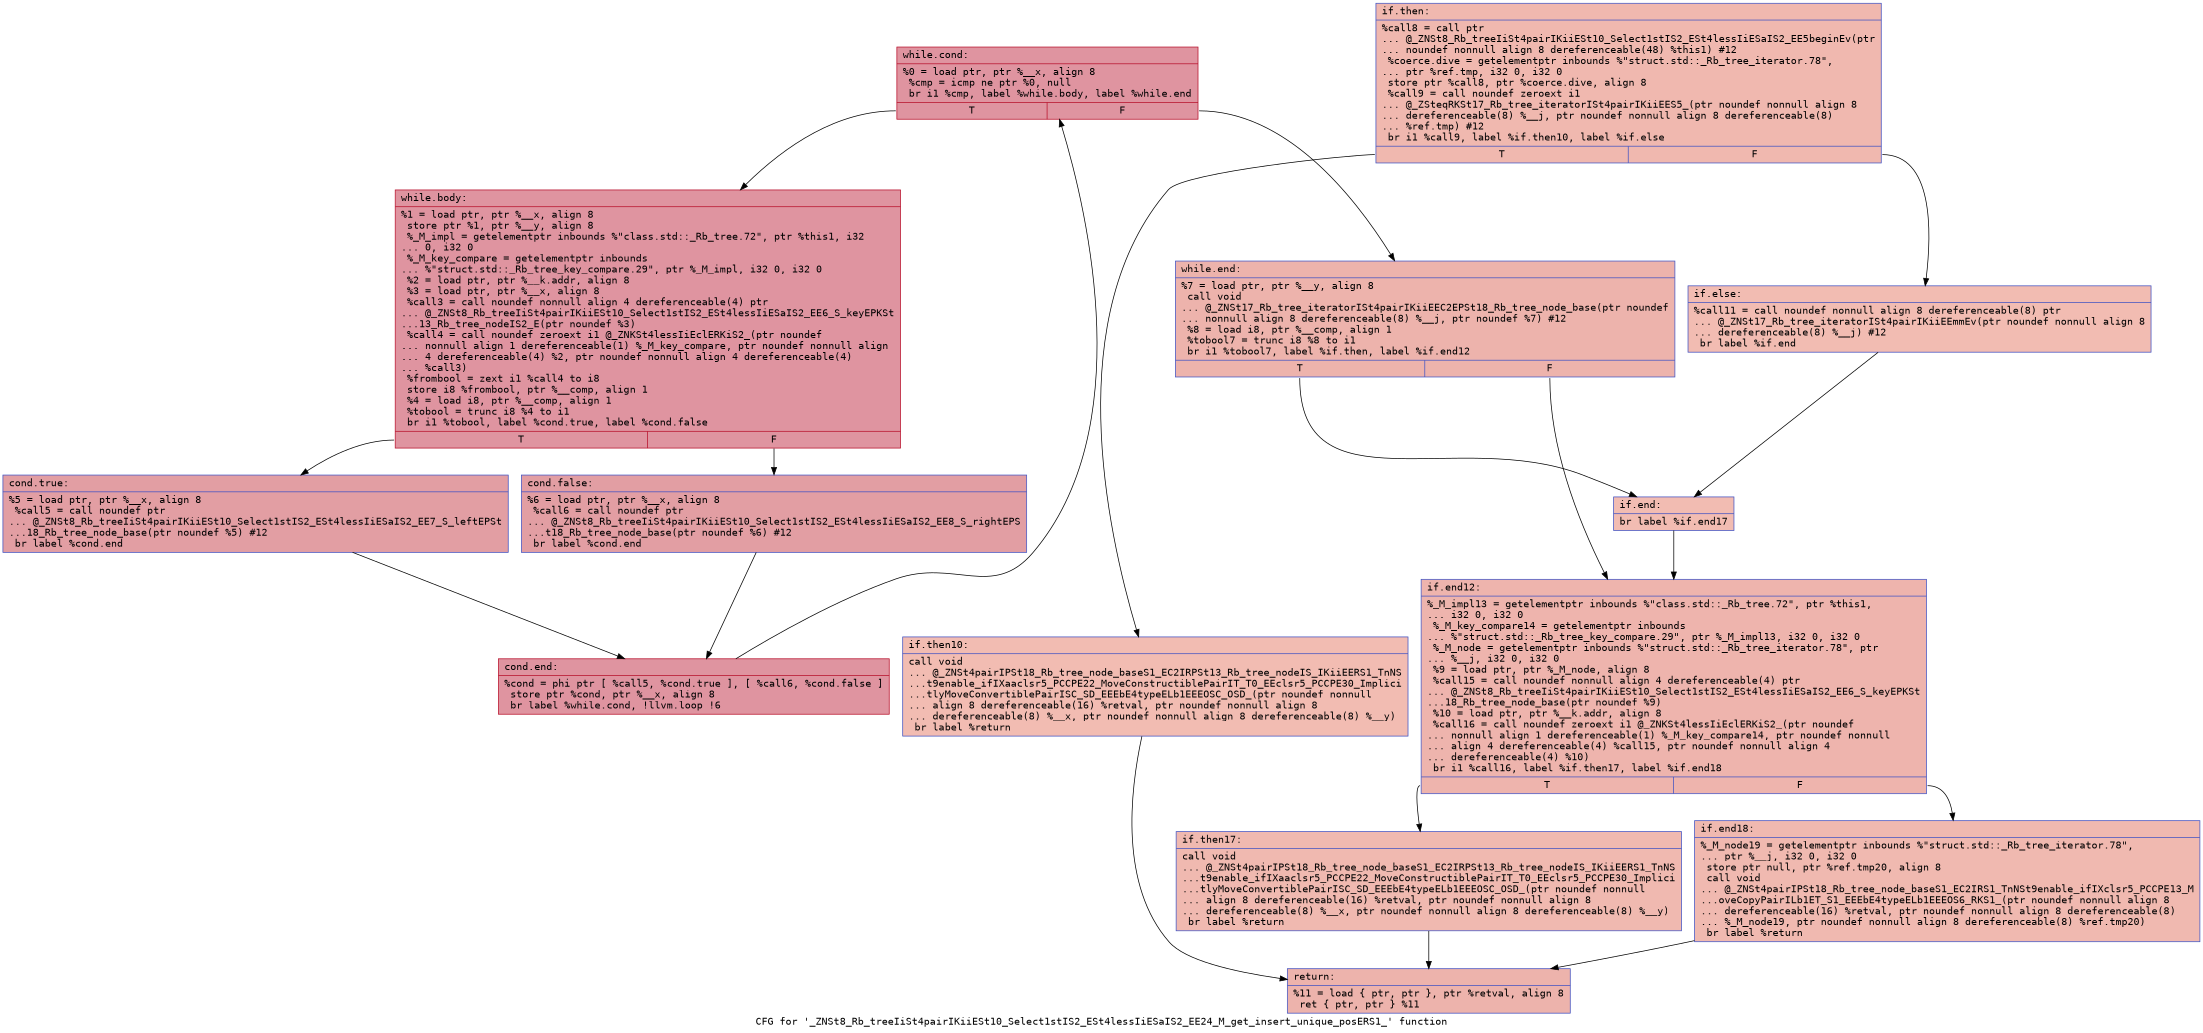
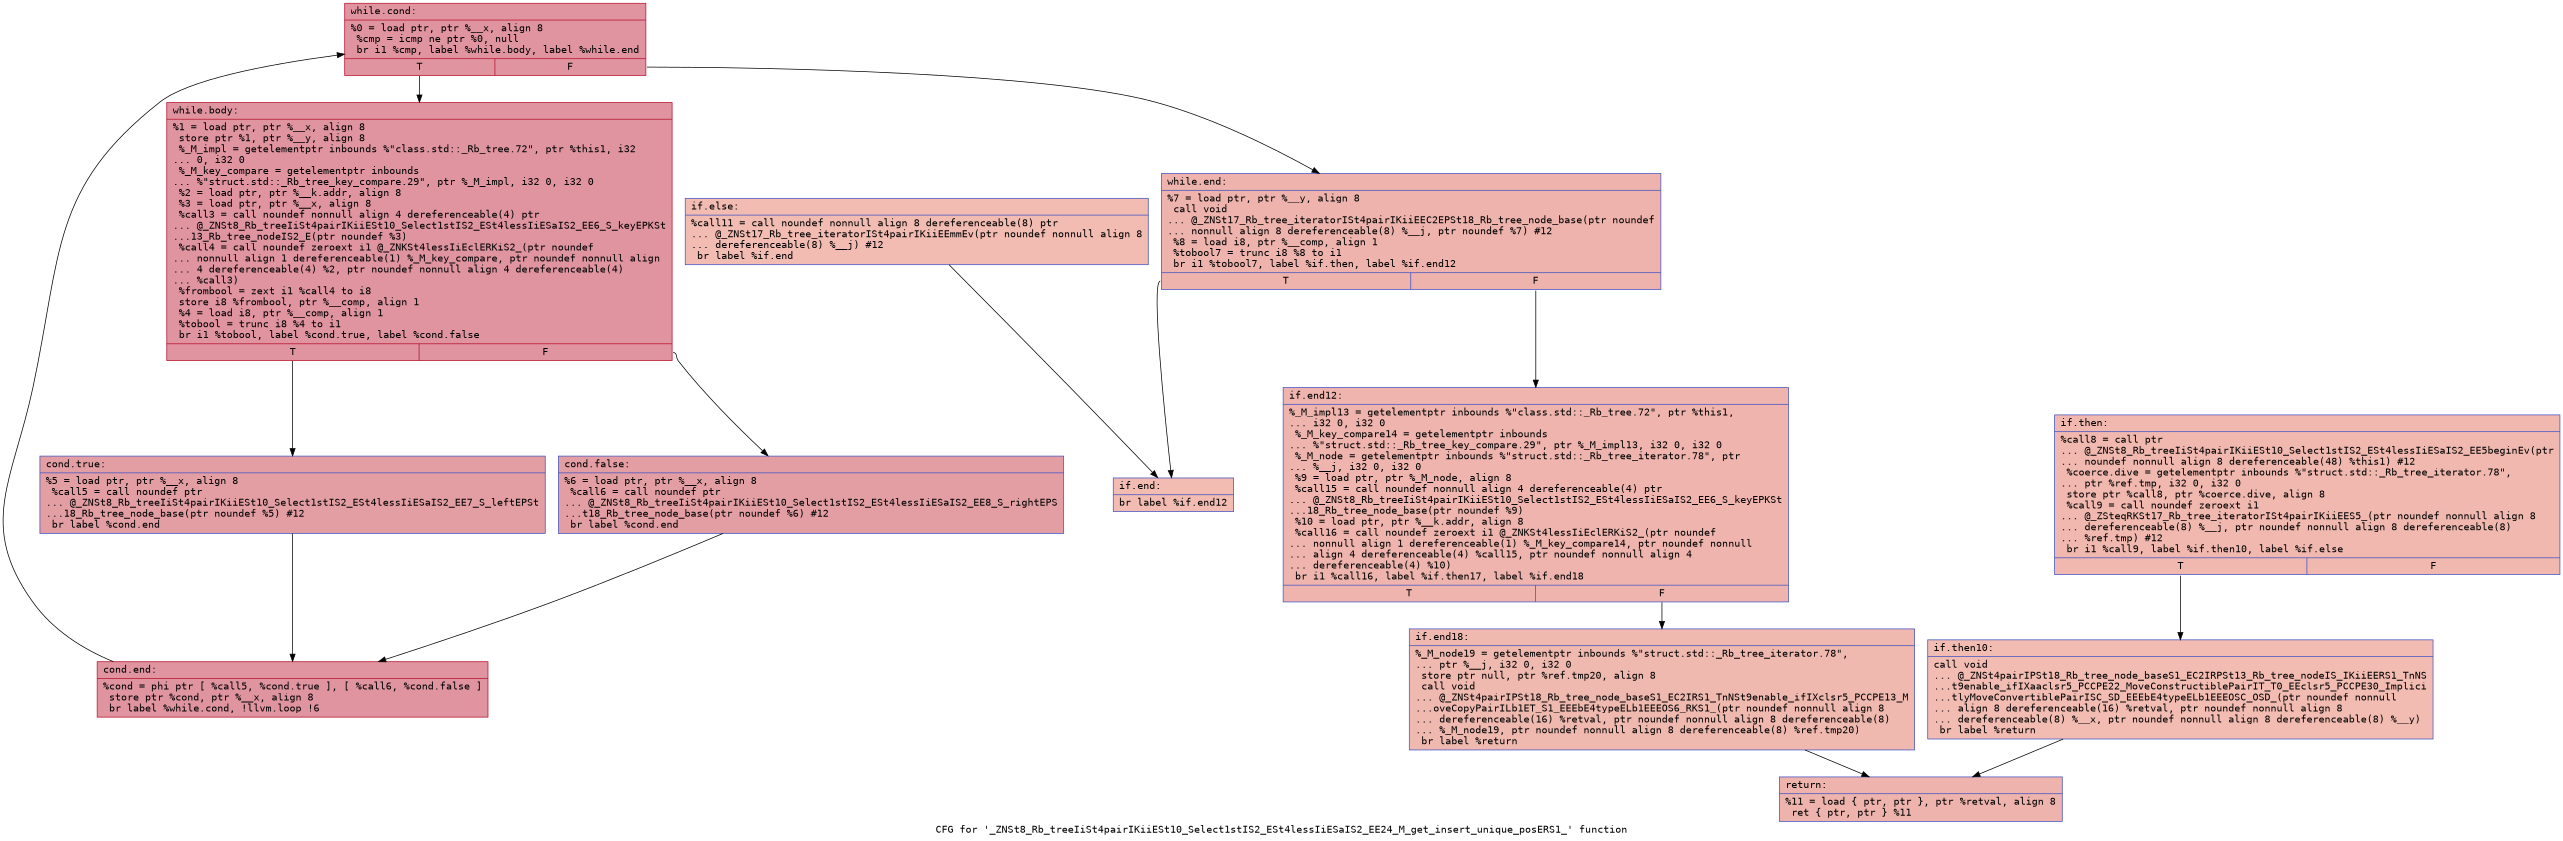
(1926, 205) -> none
(1674, 522) -> (1173, 503)
(1674, 551) -> none
(1429, 881) -> none
